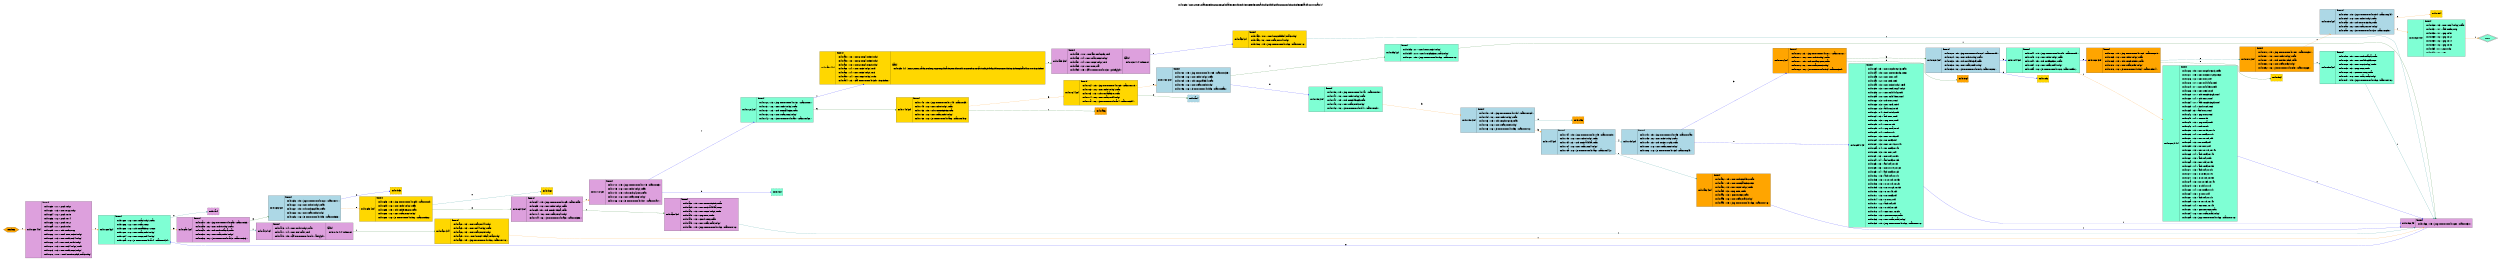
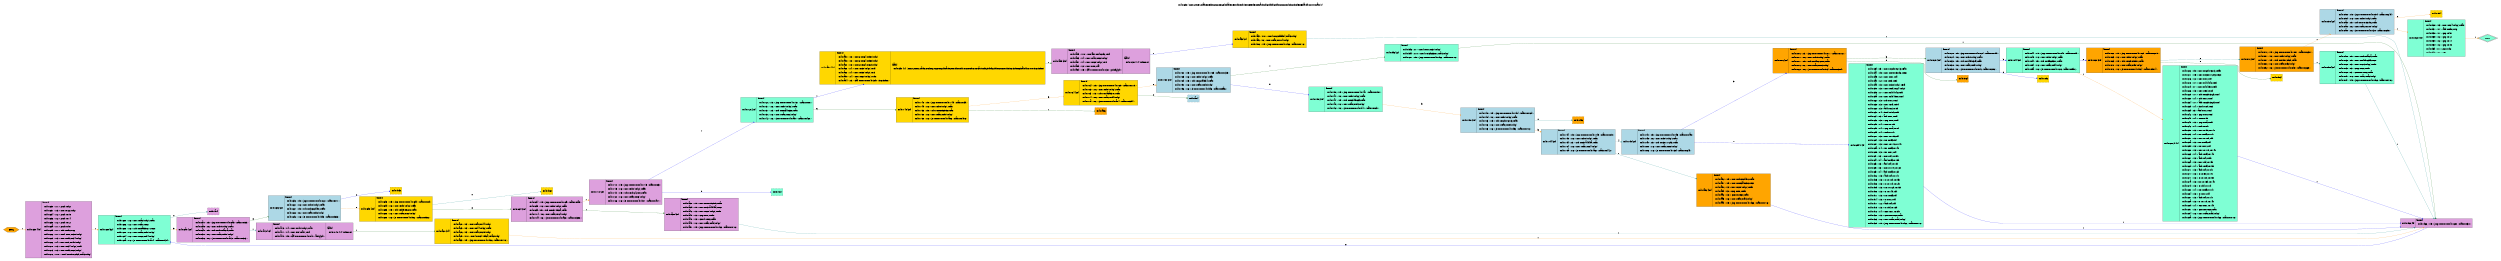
(11, 230) -> (11, 230)
